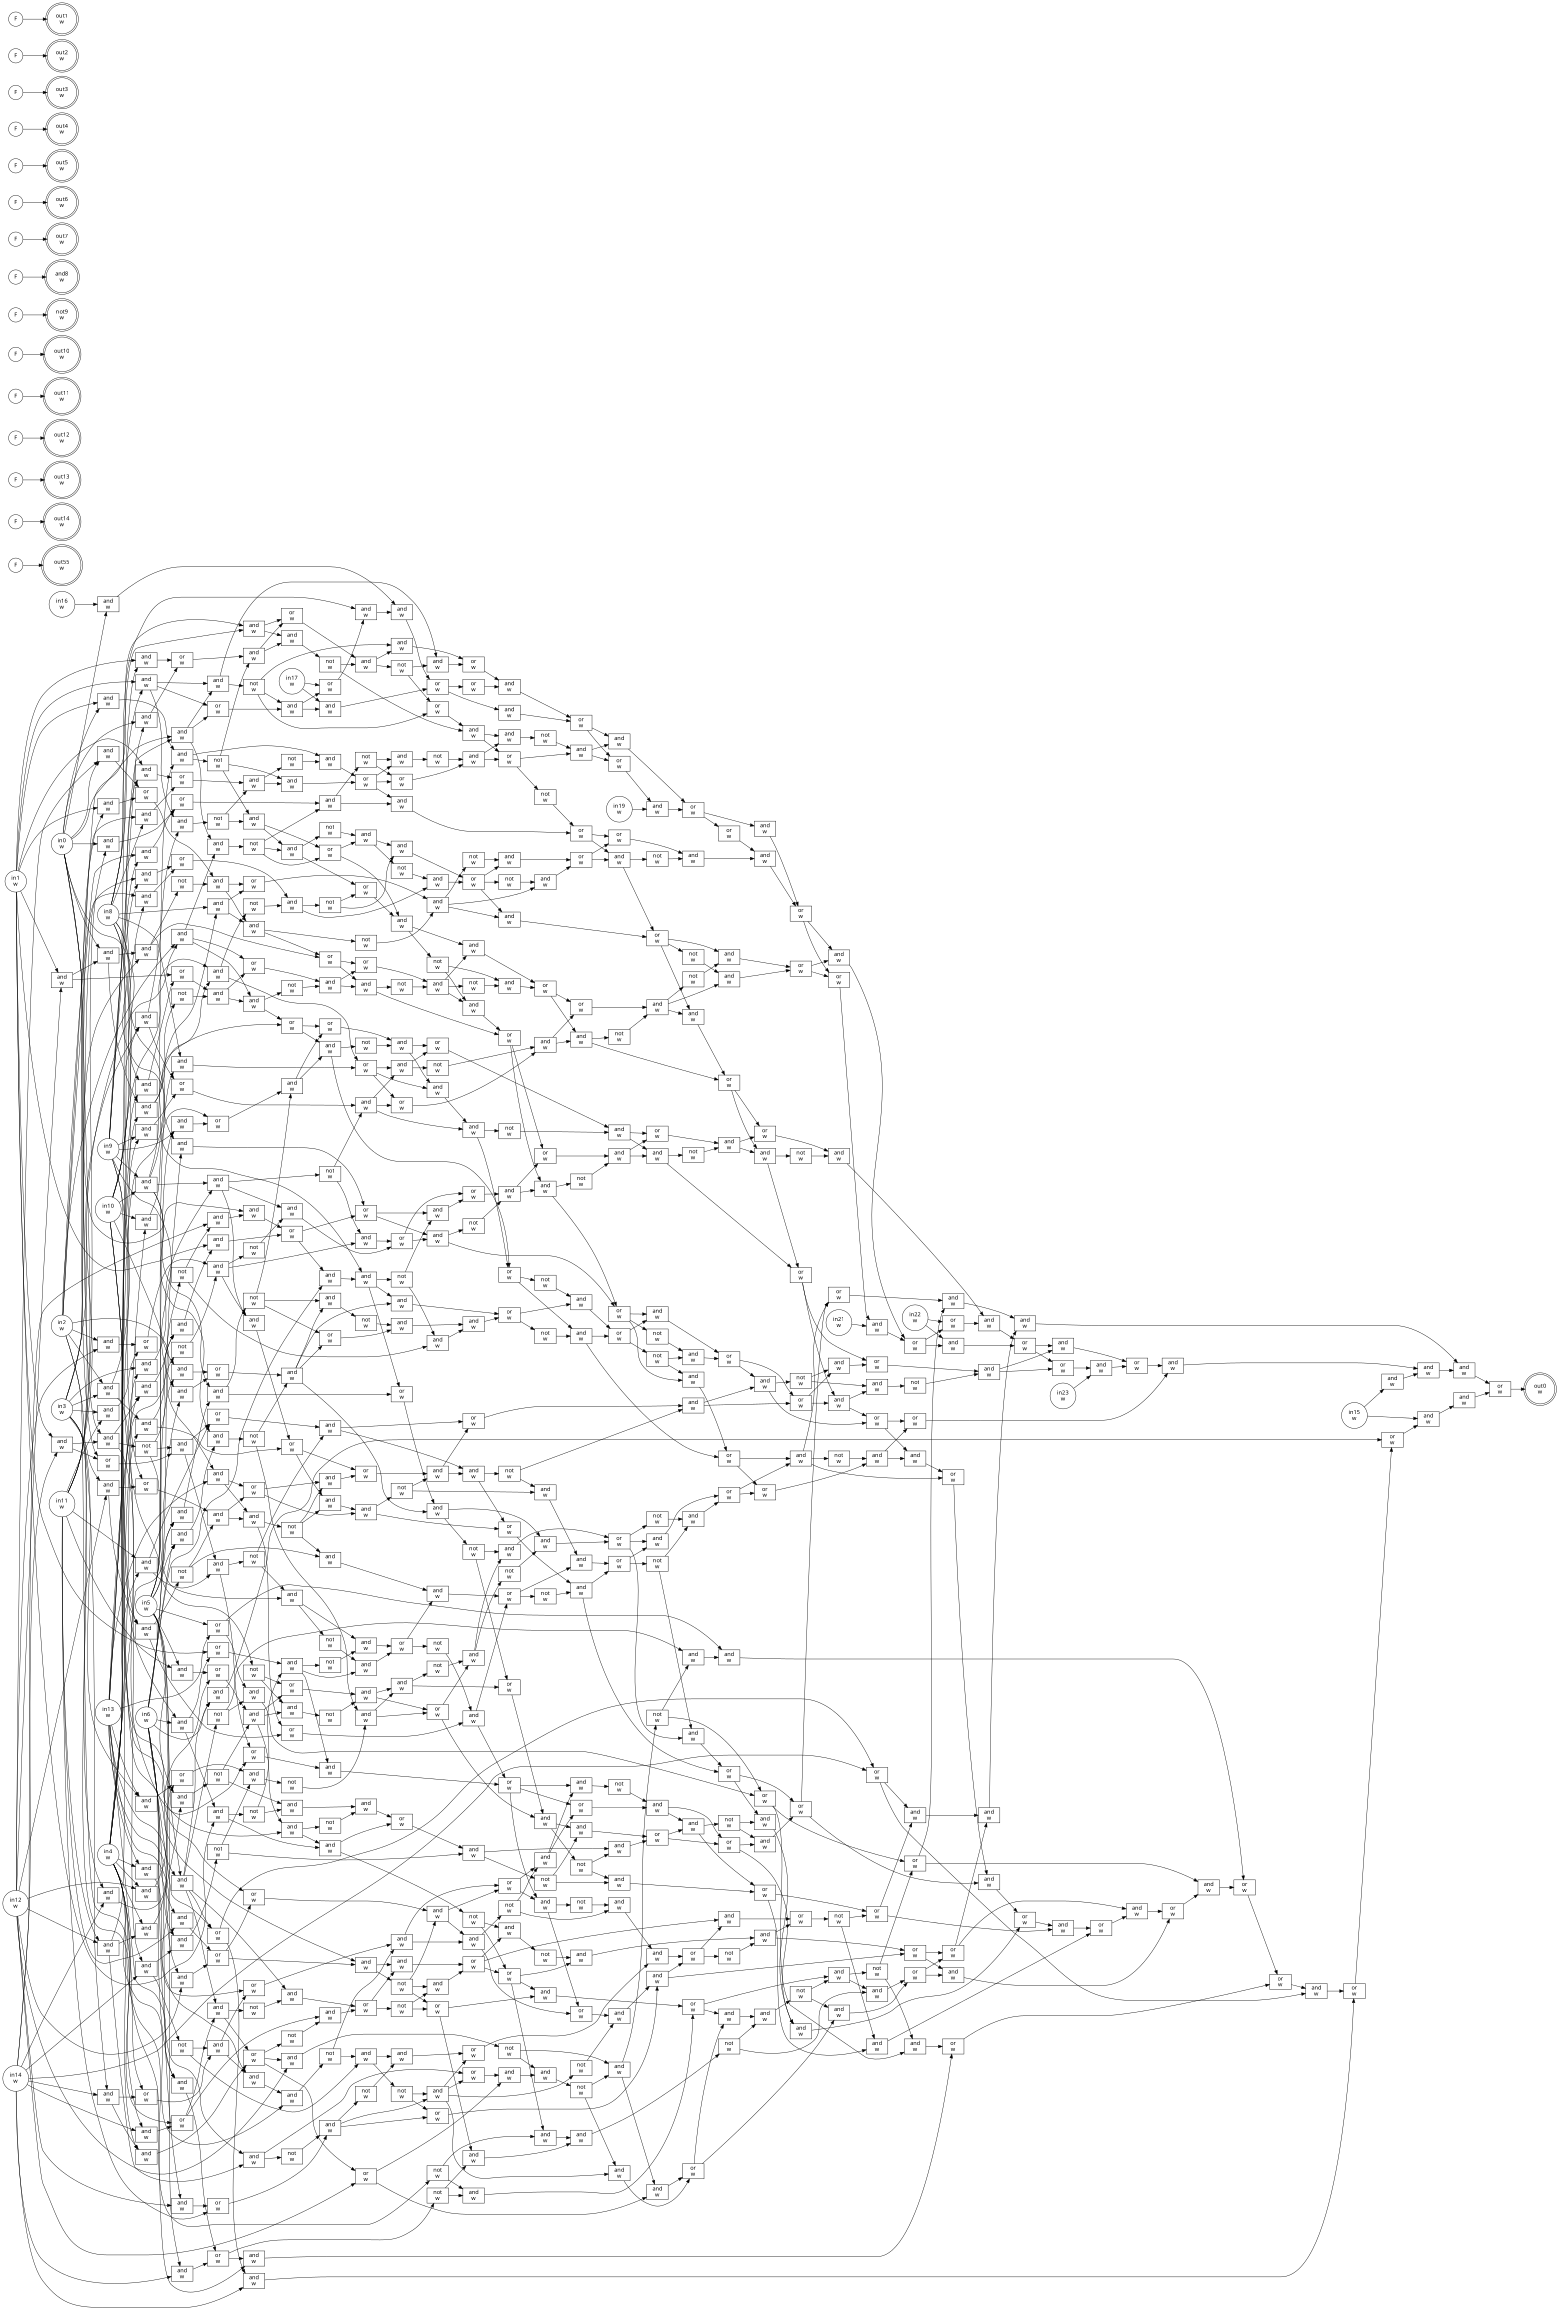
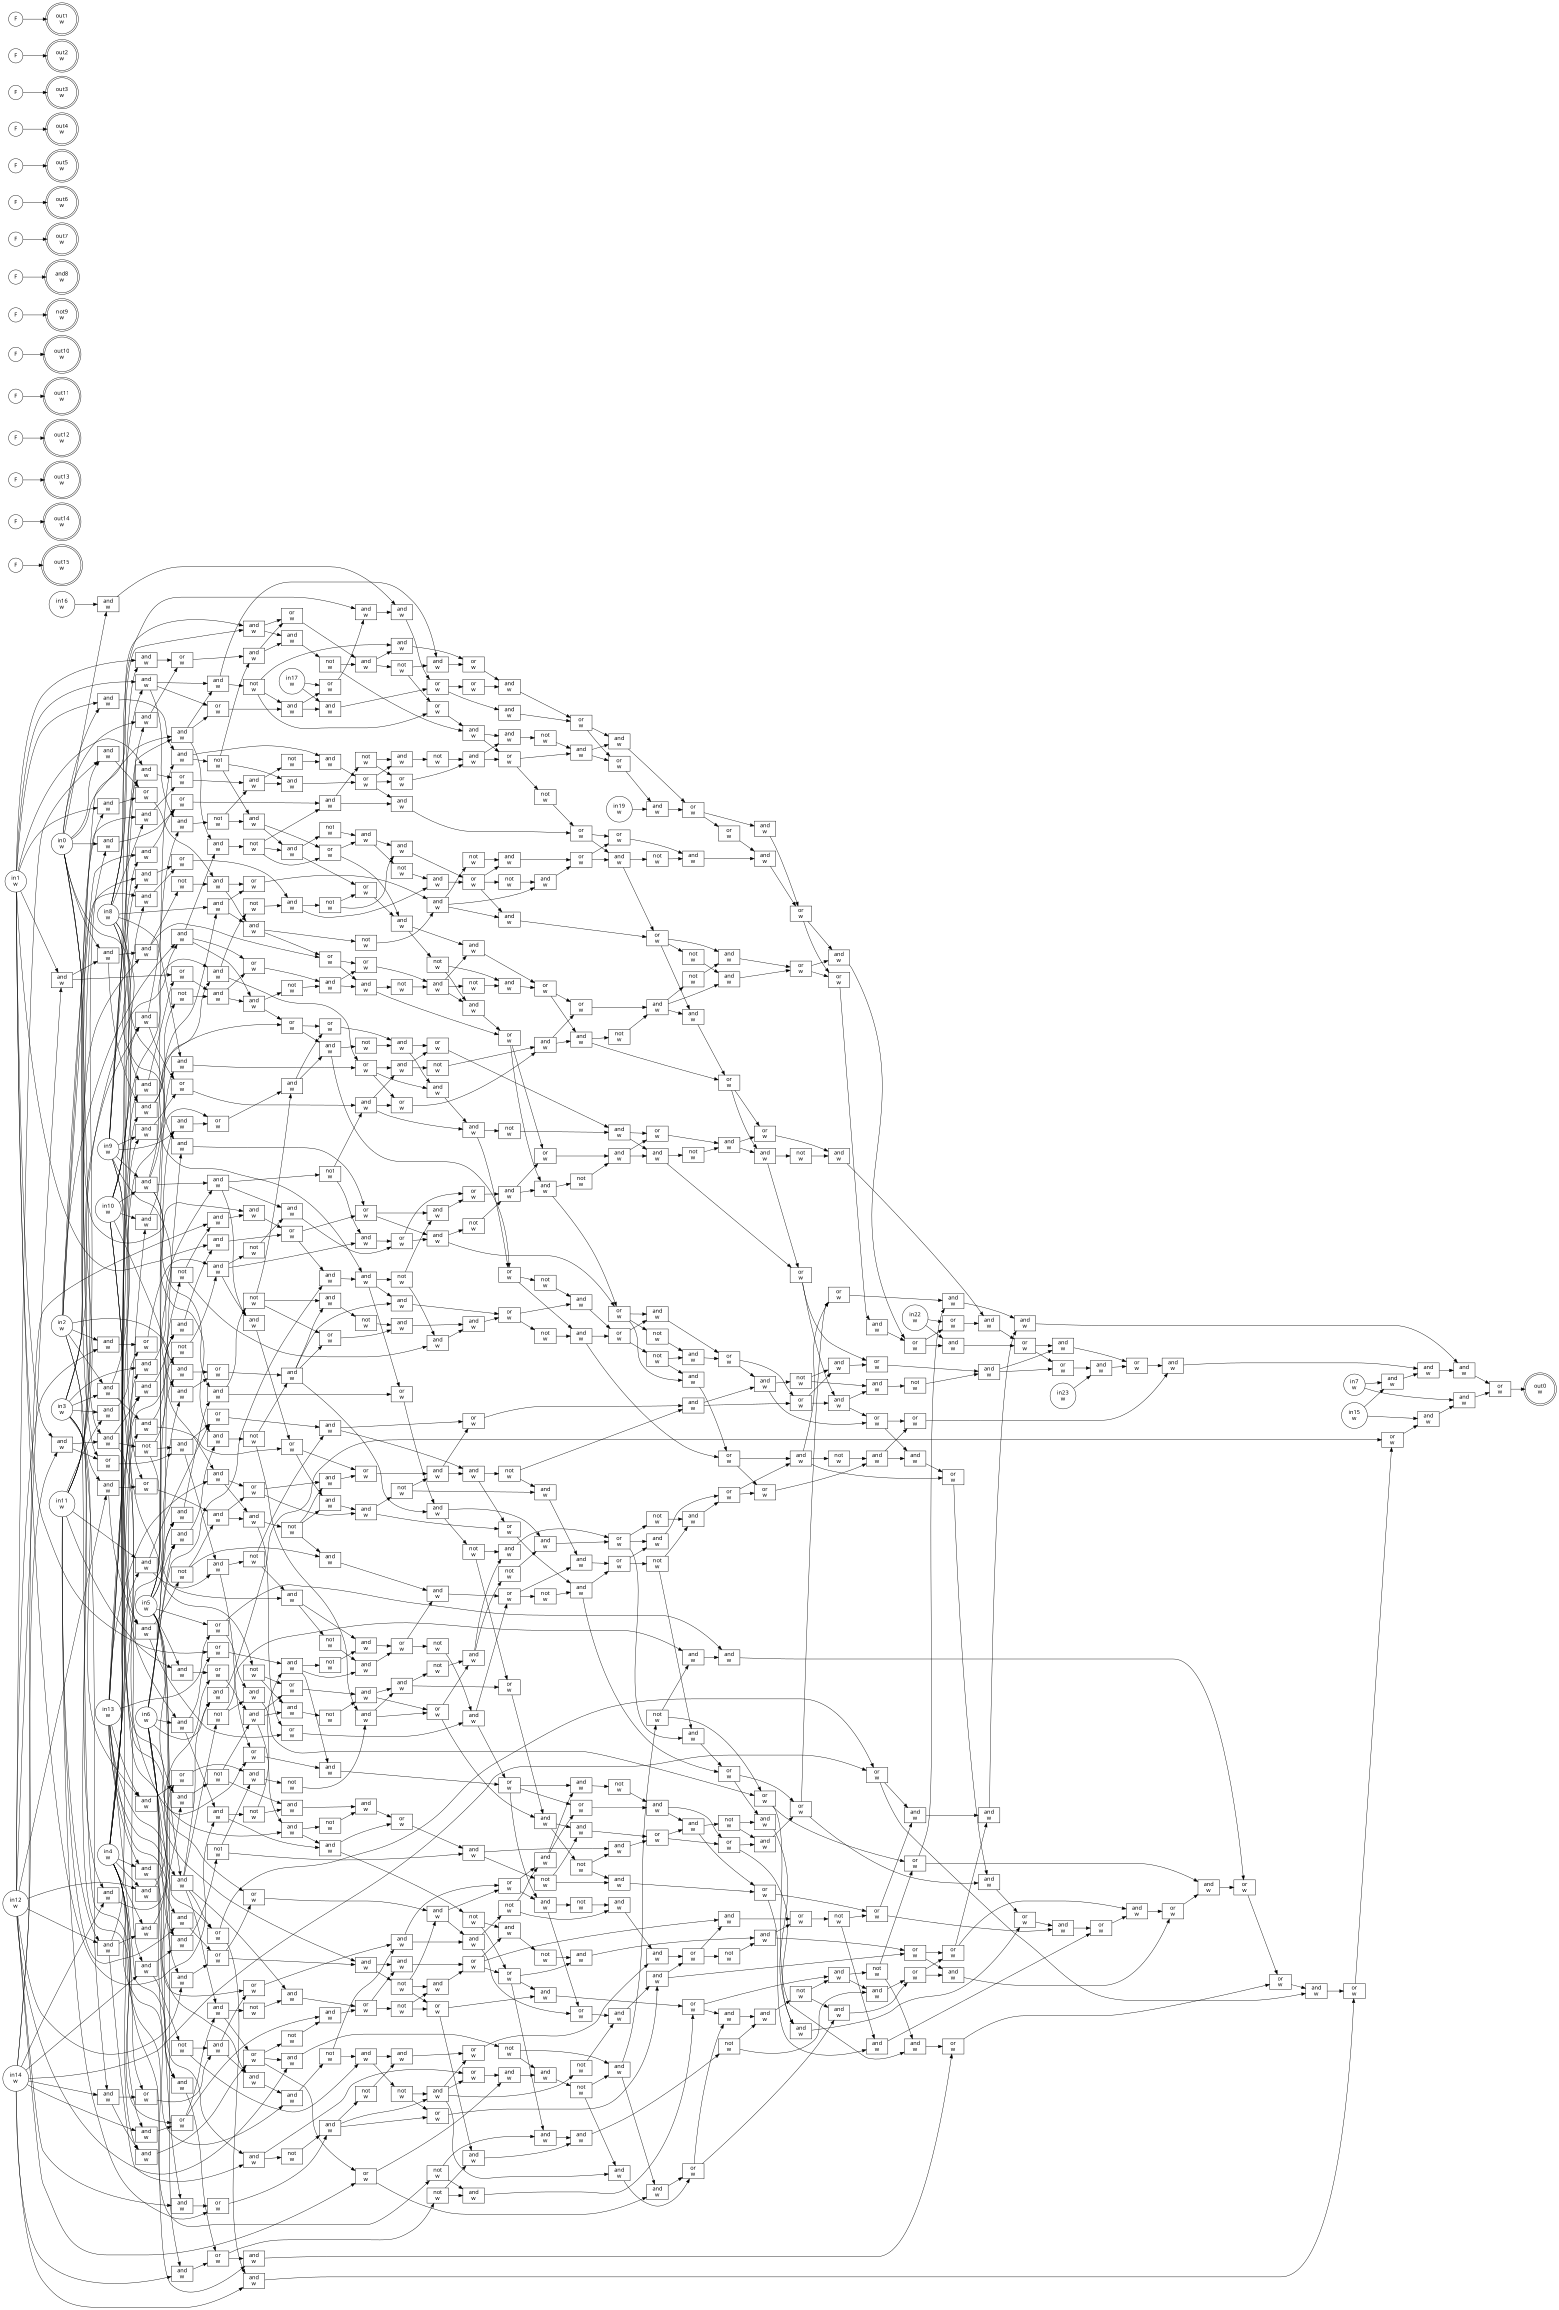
(62, 565) -> (62, 565)
(839, 1323) -> none
none -> (1354, 1385)
